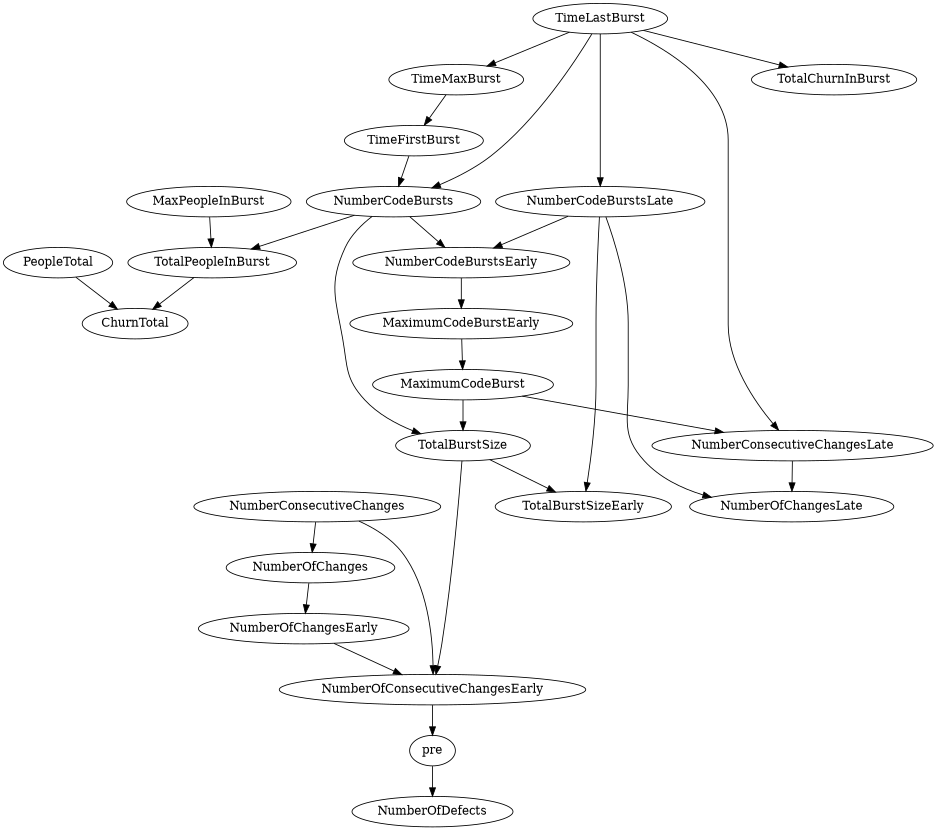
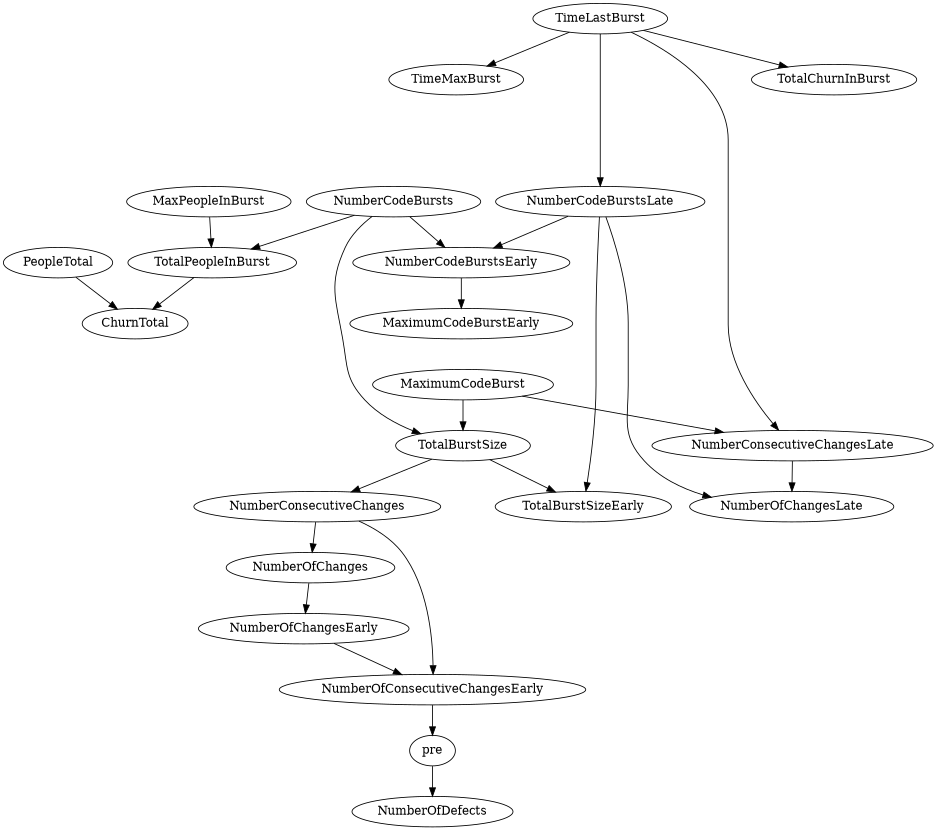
(527, 122) -> none
(414, 141) -> none
(462, 350) -> none
(452, 564) -> (395, 474)
